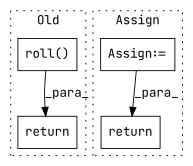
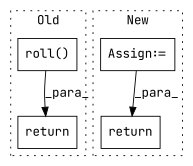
(138, 21) -> (138, 21)
